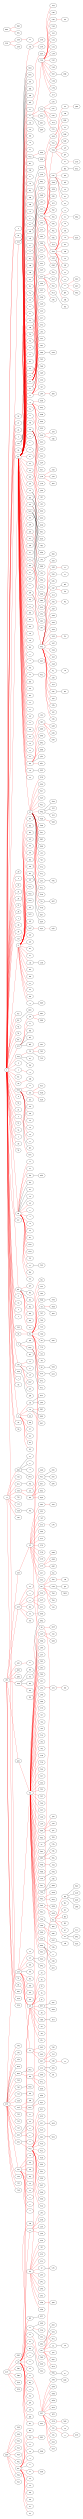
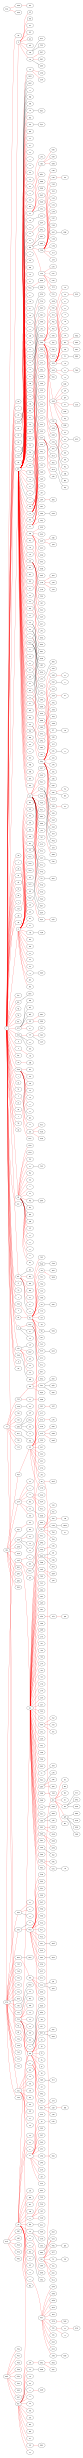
none -> (30, 2363)
